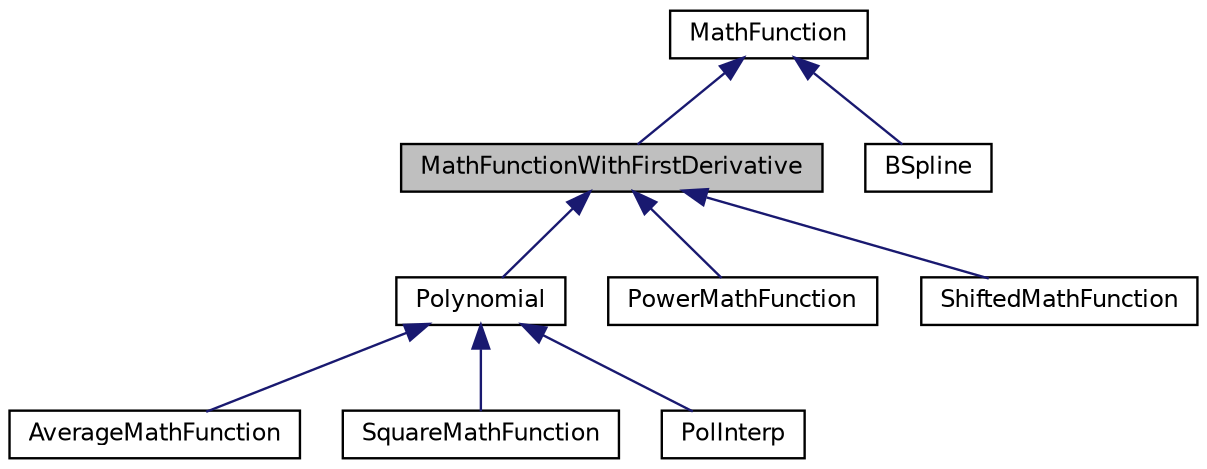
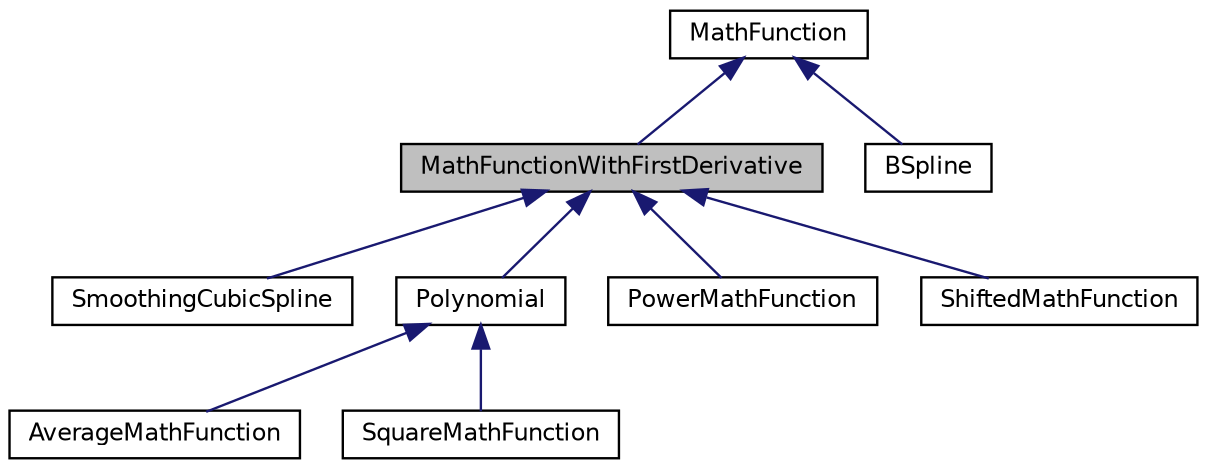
none -> (202, 301)
(733, 434) -> none
